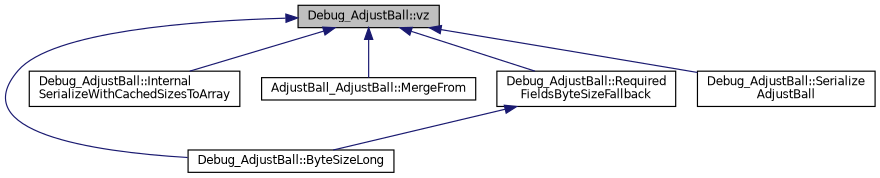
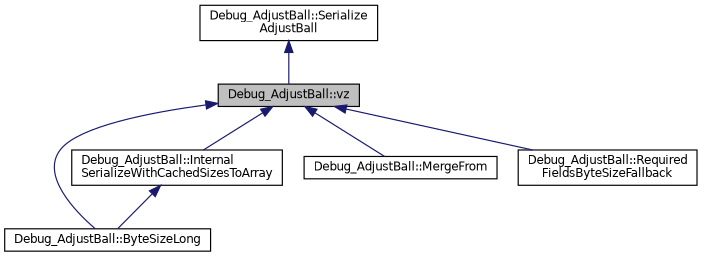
(569, 51) -> (289, 68)
(369, 89) -> (401, 168)
(419, 130) -> (135, 211)
